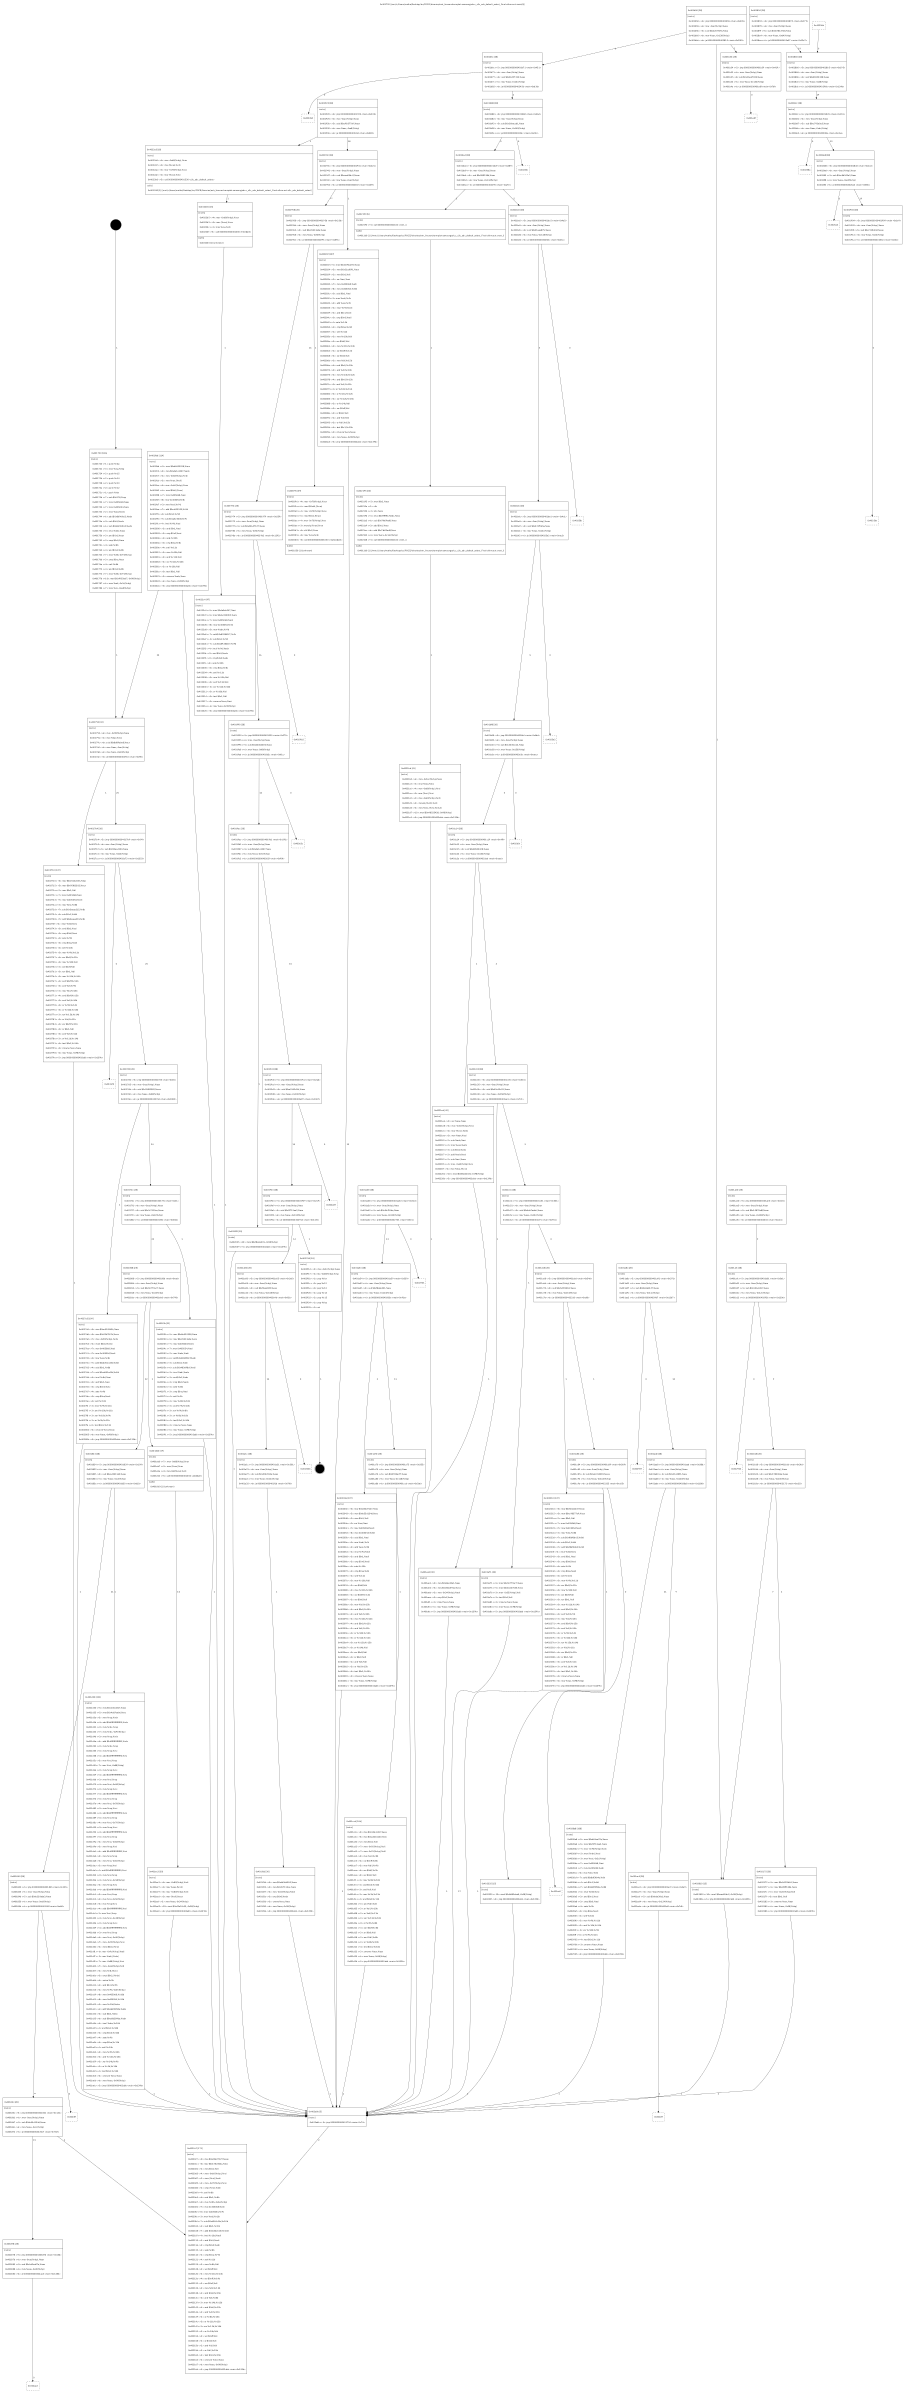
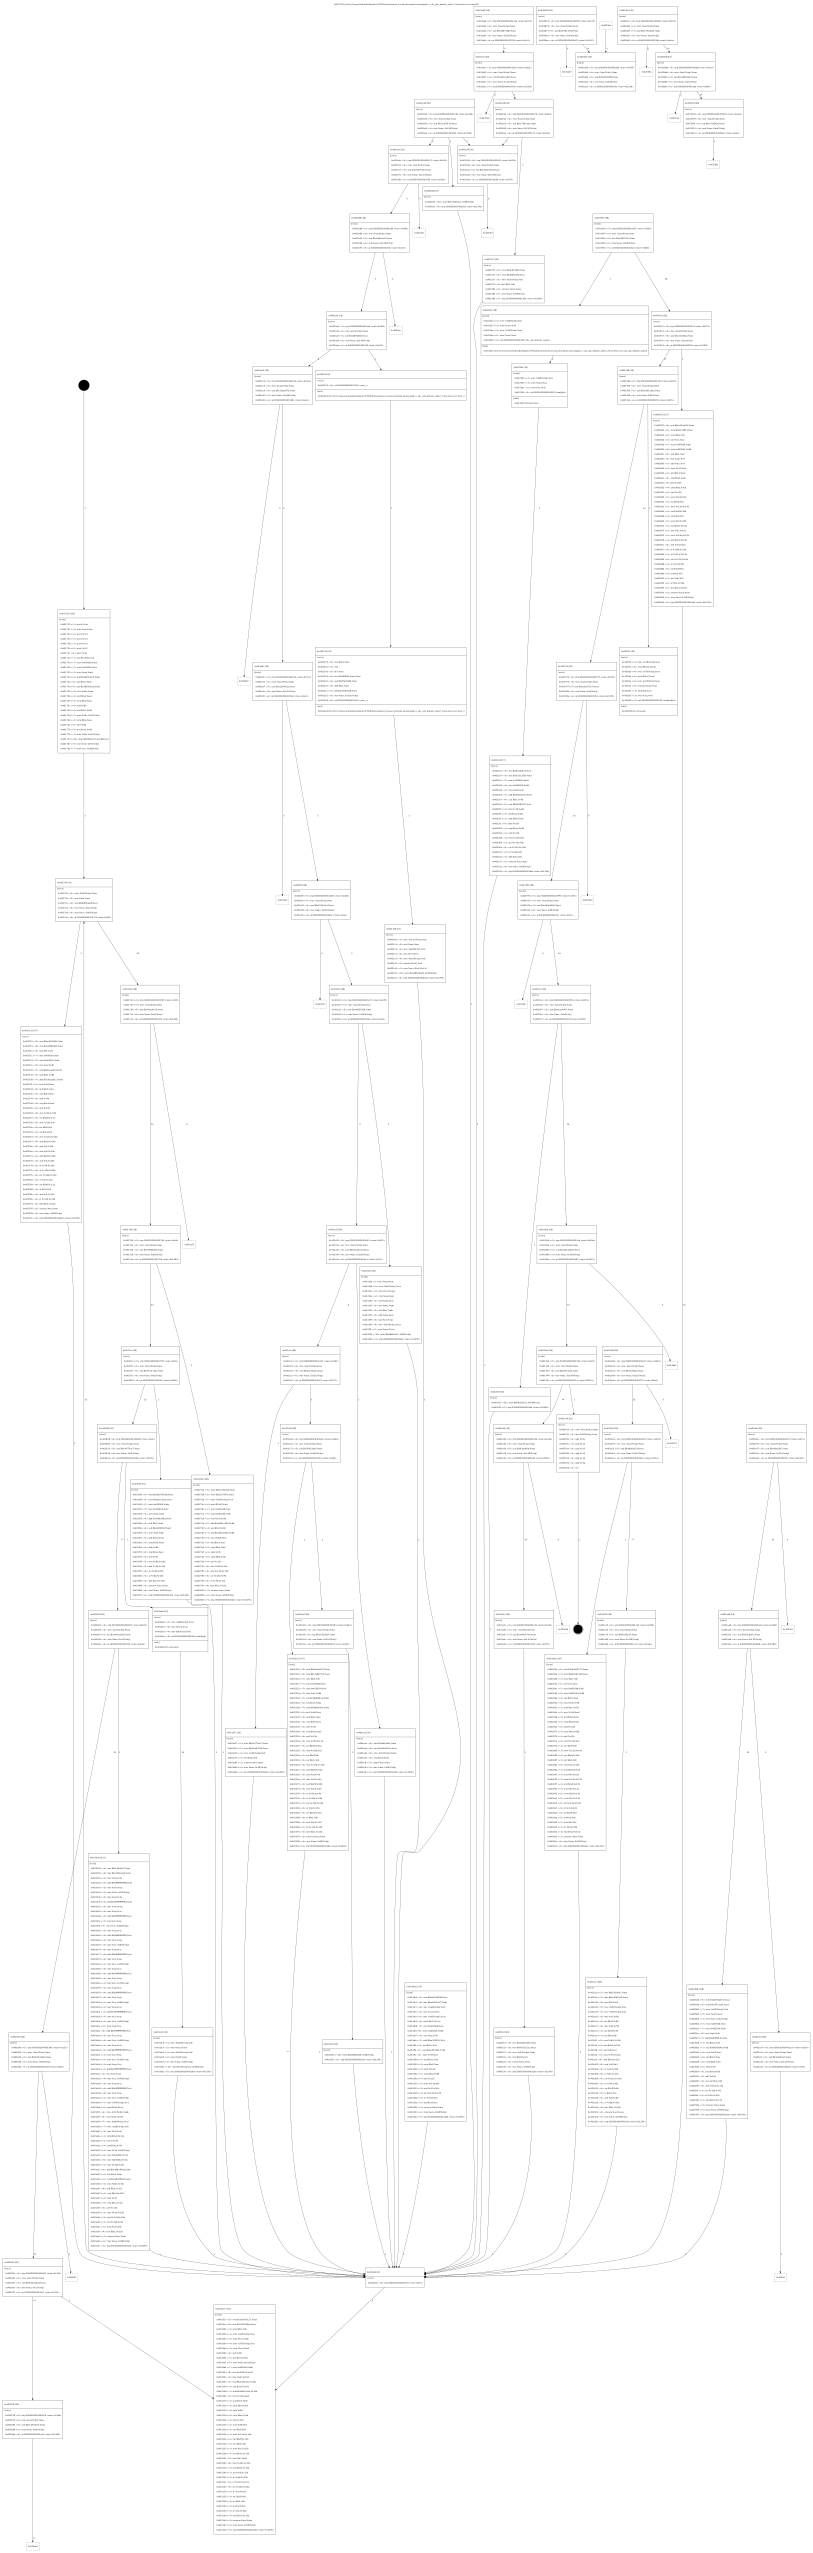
none -> (566, 72)
(816, 94) -> none
(140, 653) -> (84, 1728)
(748, 1683) -> (506, 141)
(556, 1891) -> none
